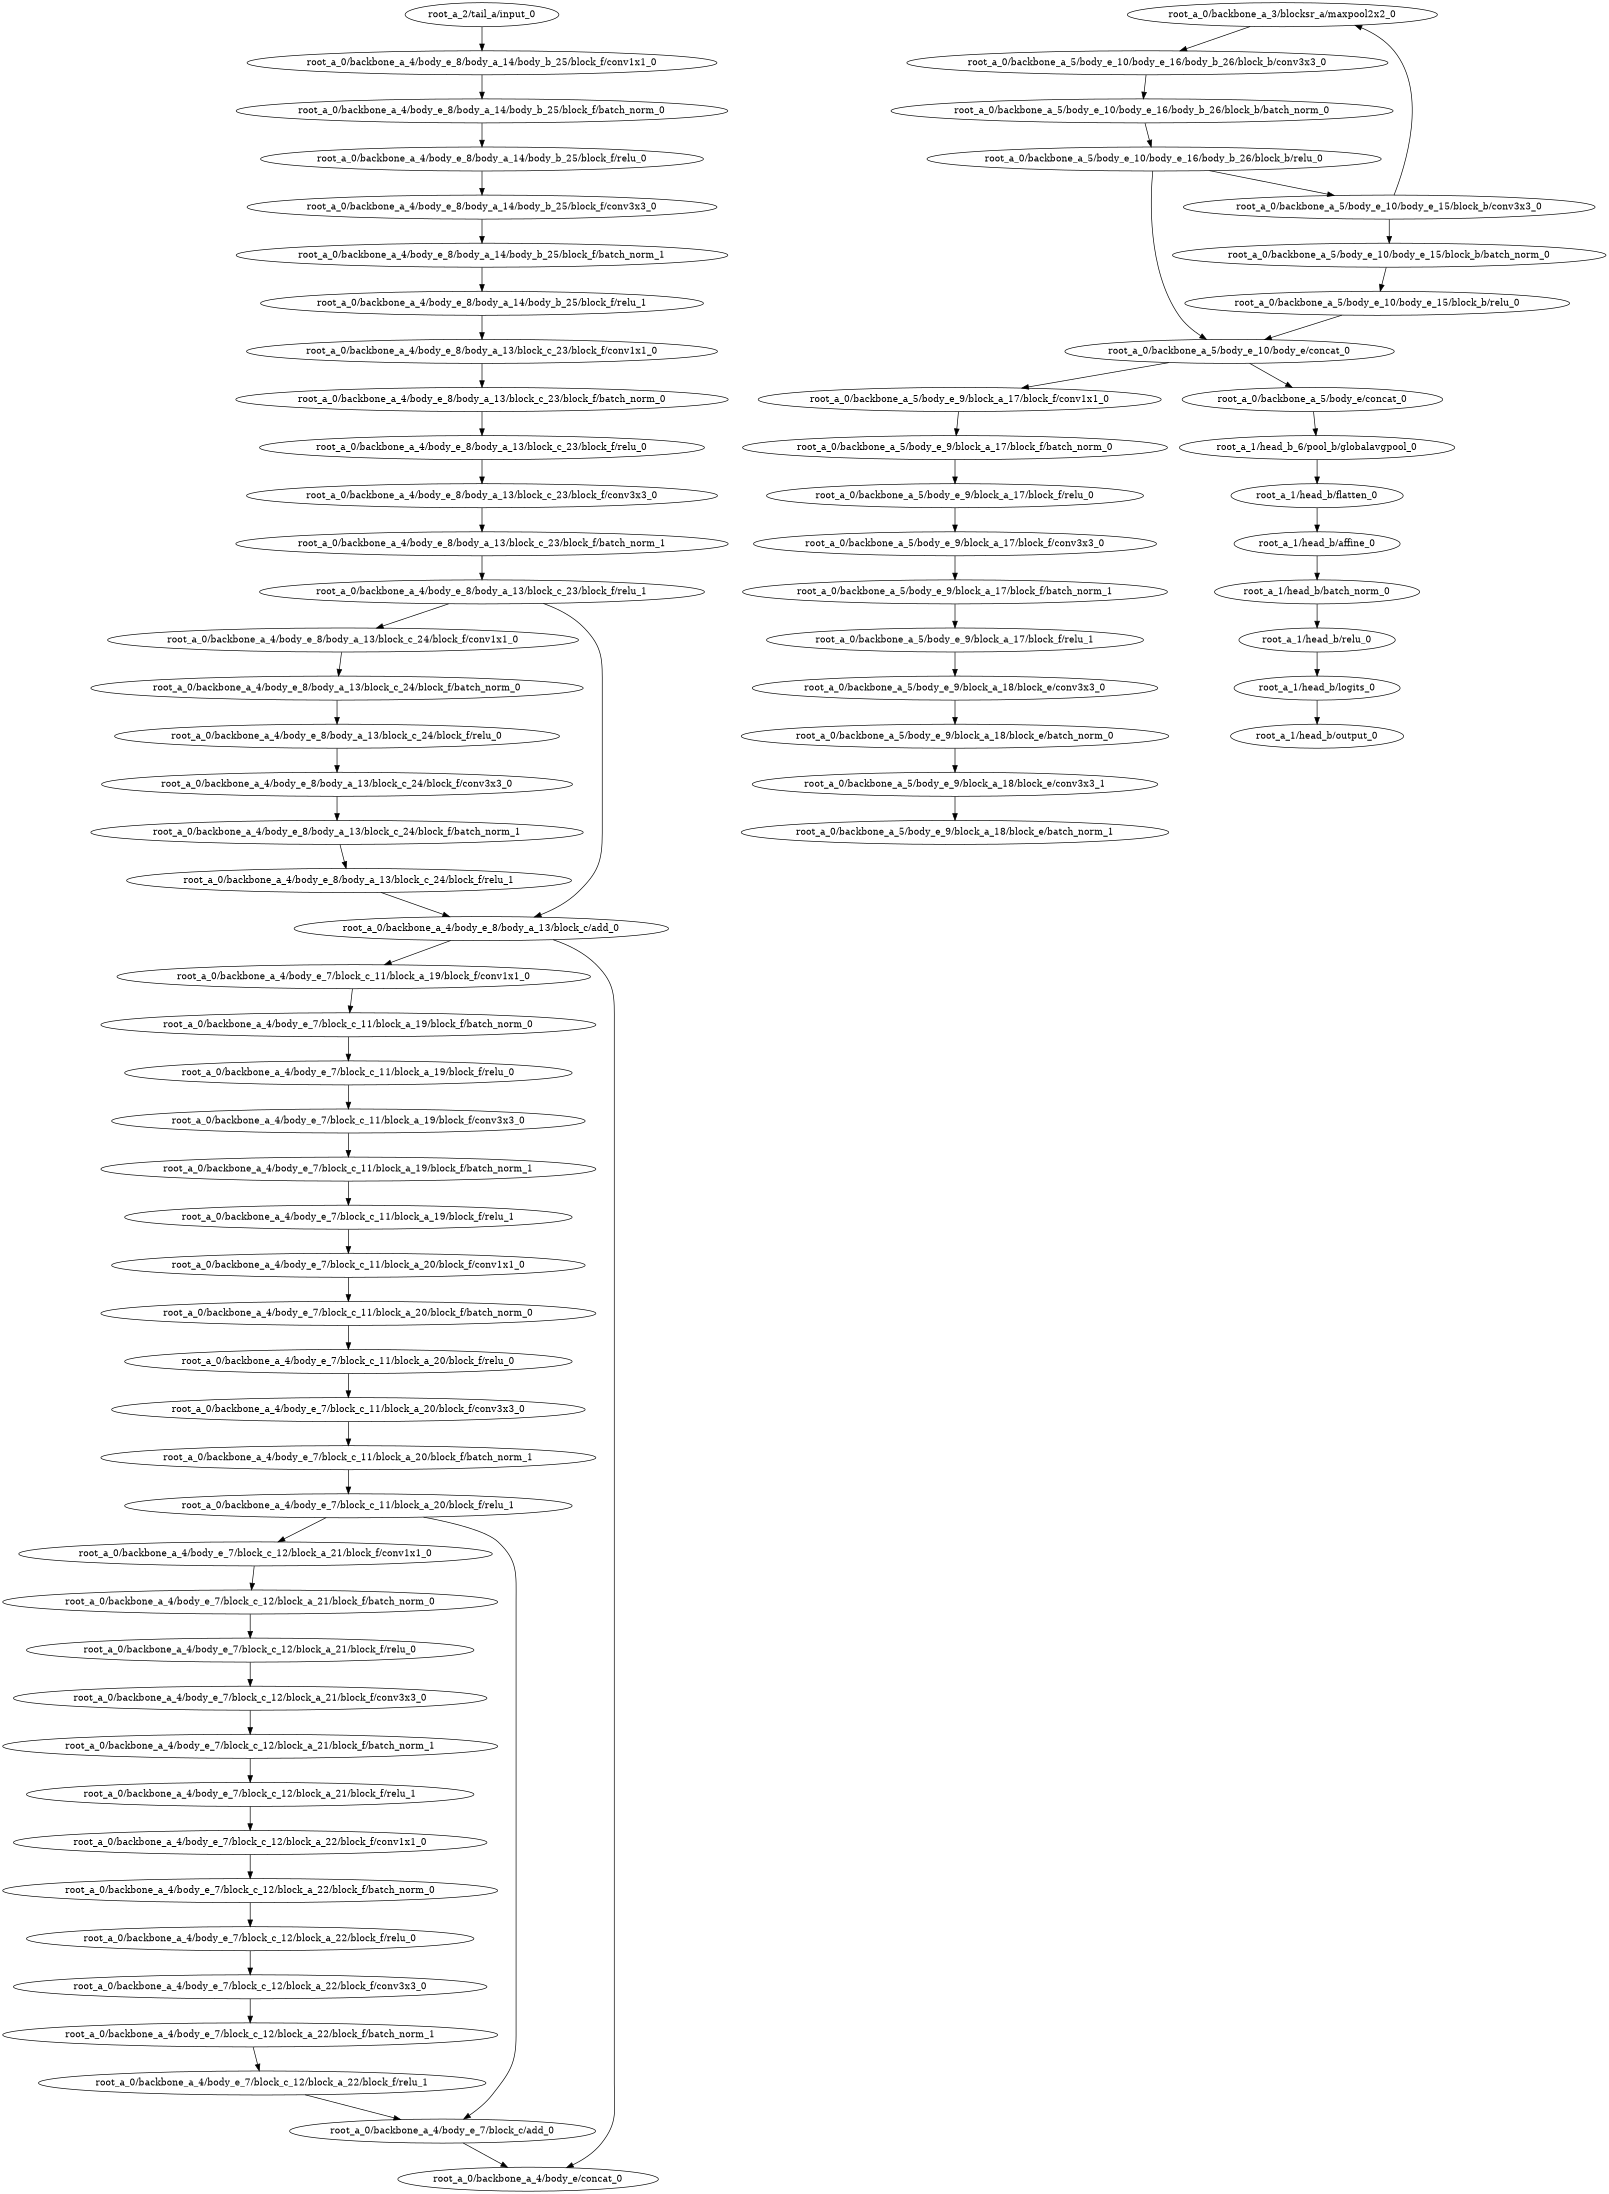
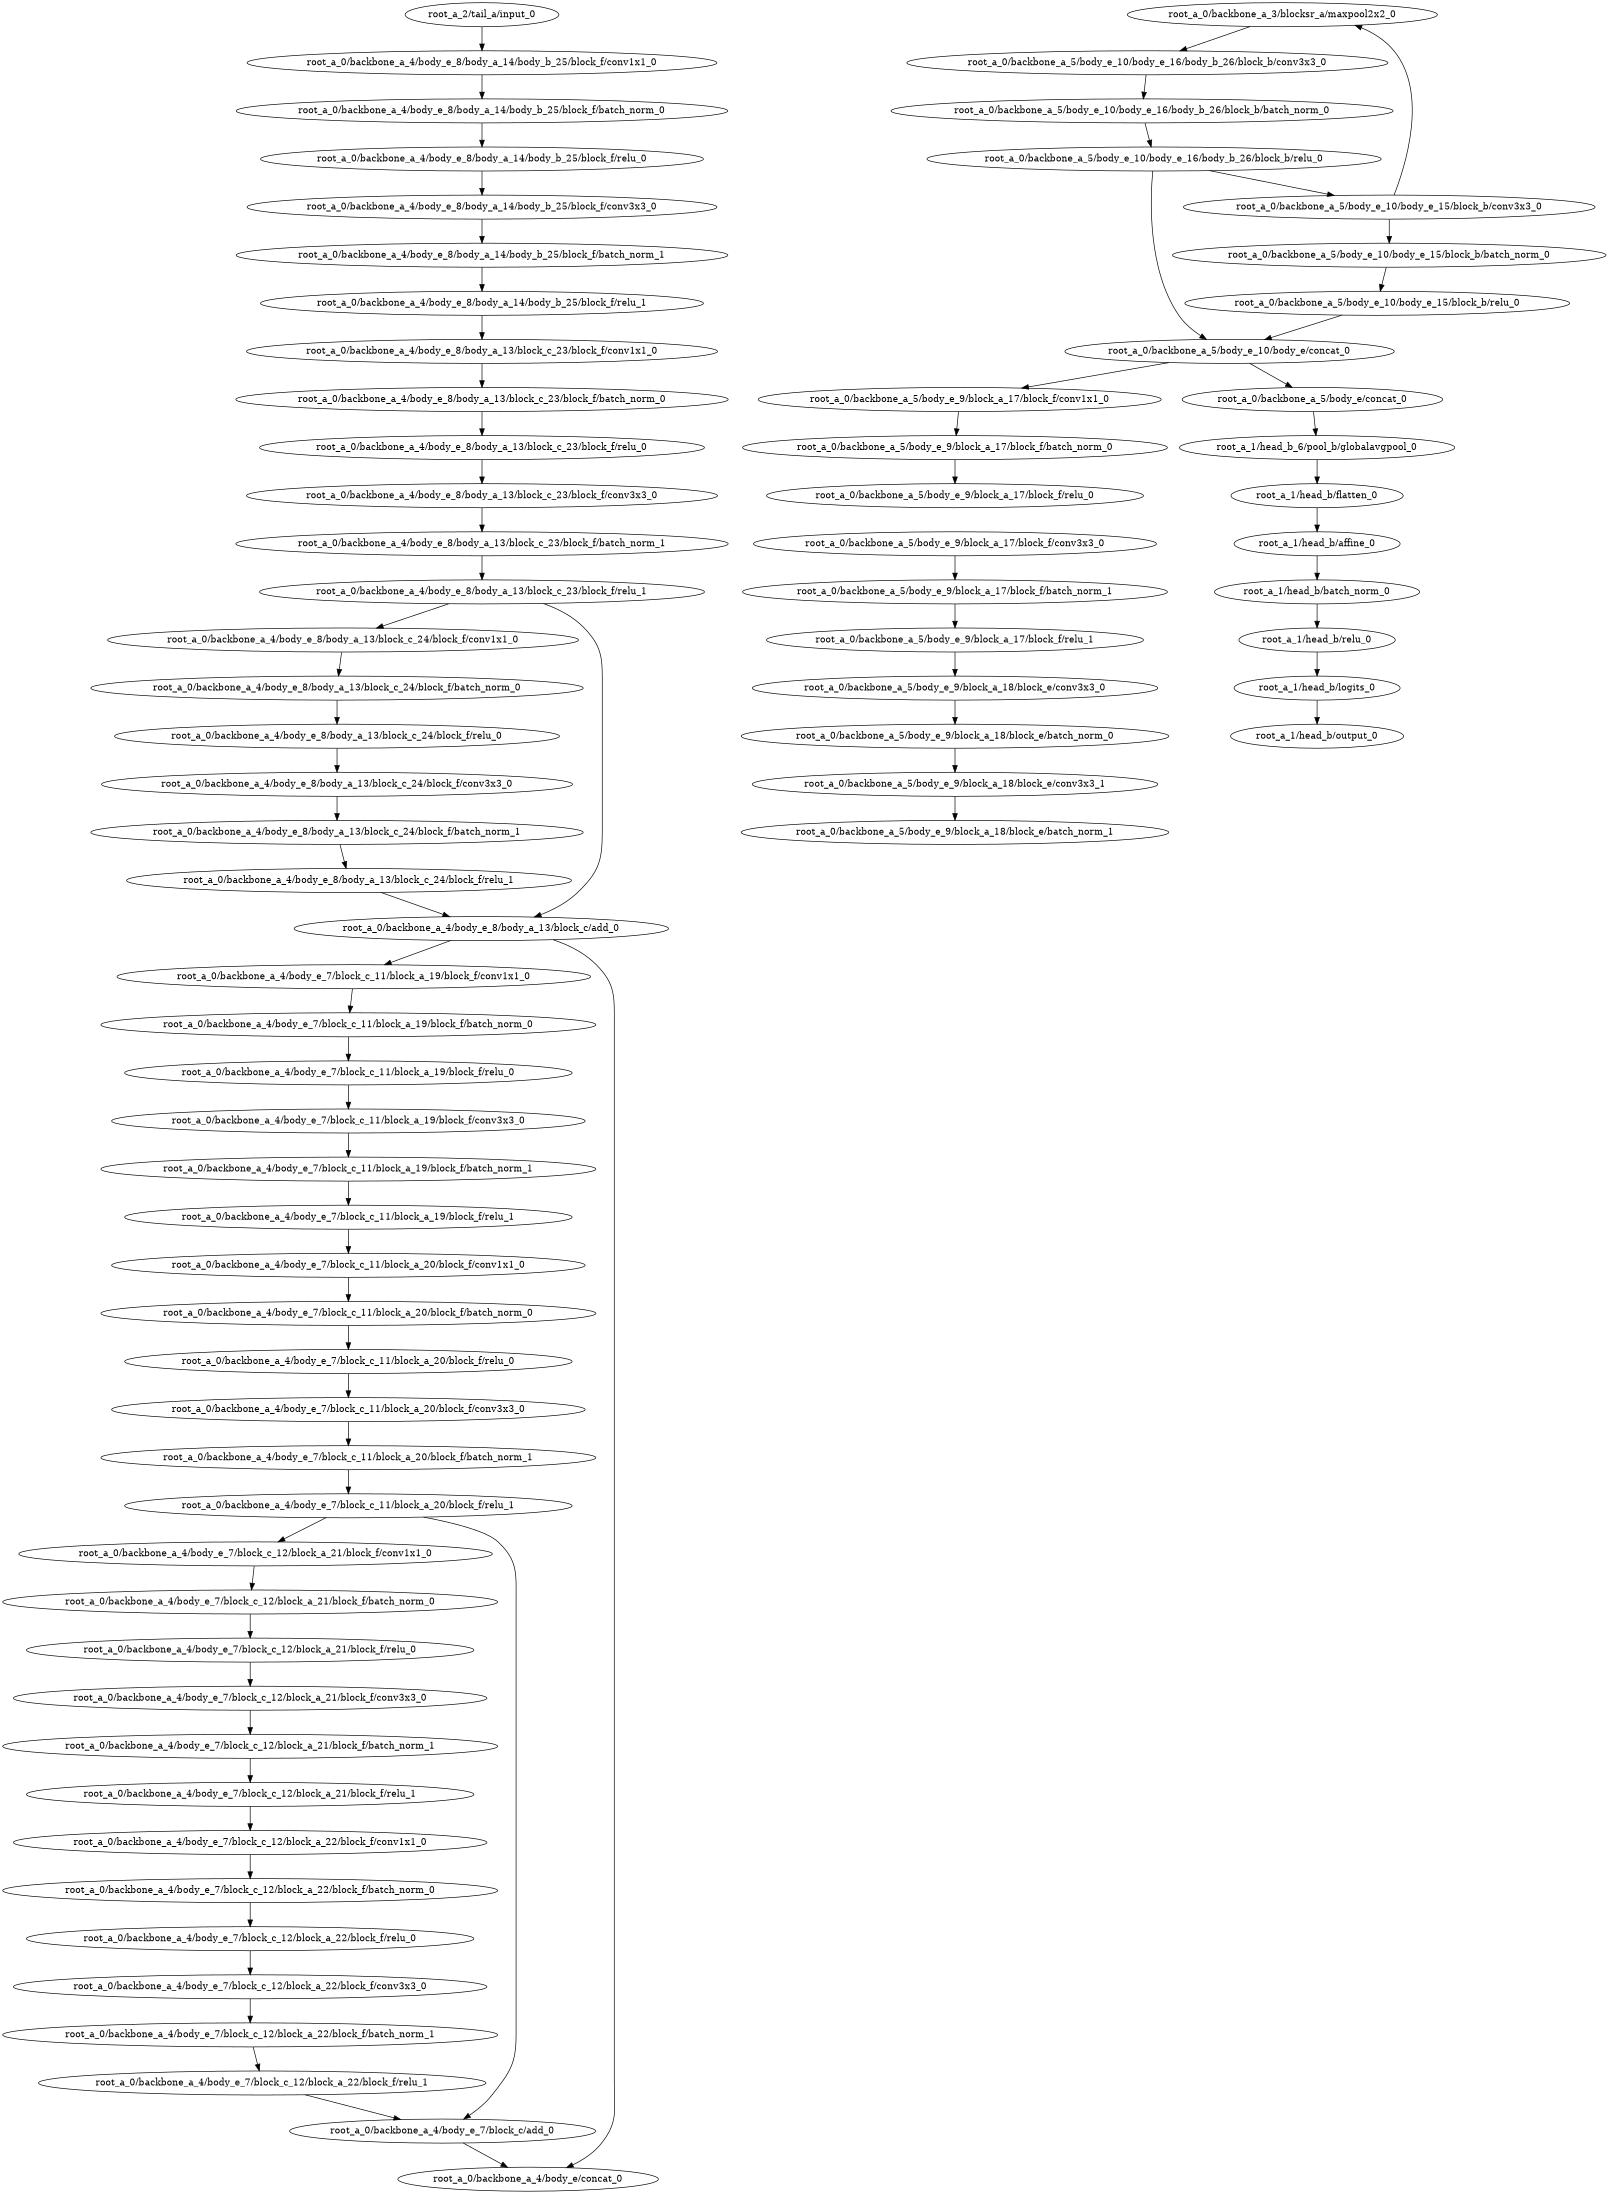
(955, 516) -> none
